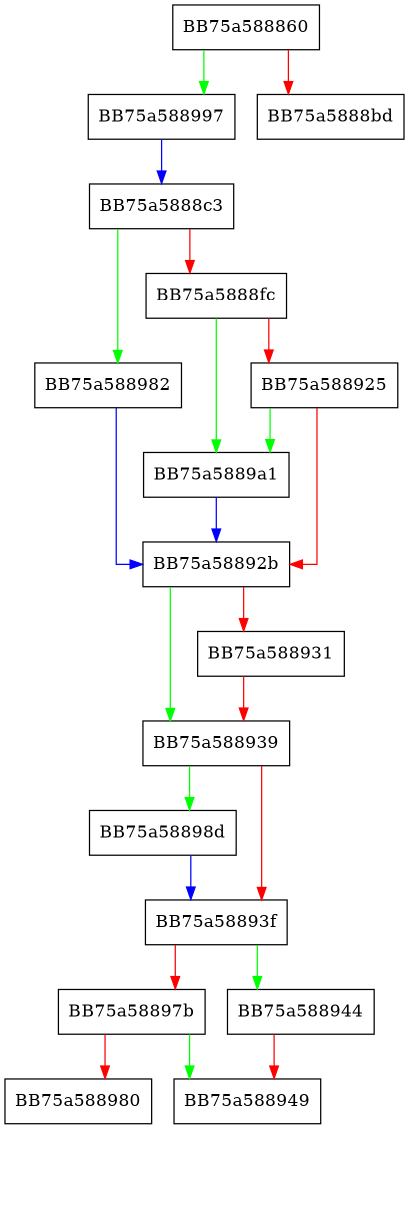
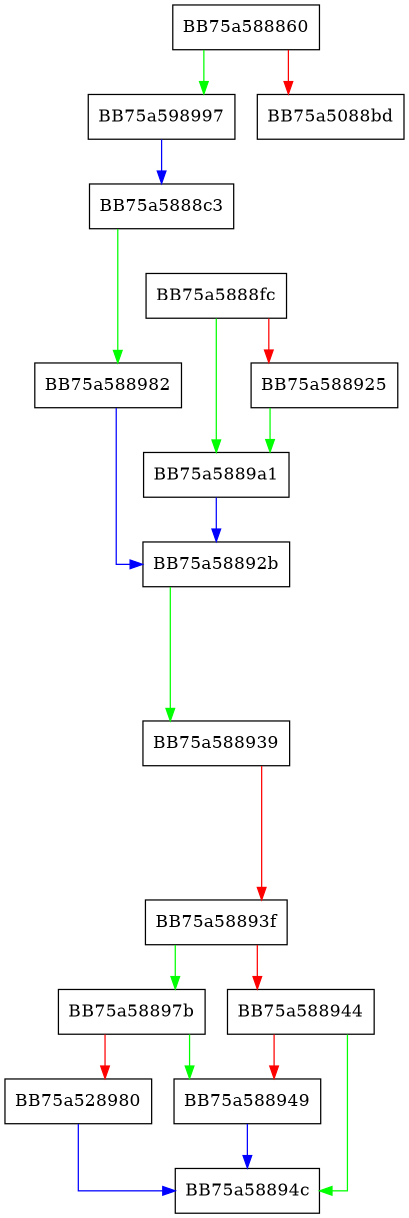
(162, 117) -> (162, 117)
(331, 117) -> (331, 117)
(190, 245) -> none
(317, 493) -> none
(271, 654) -> none
(163, 833) -> none
(175, 961) -> (175, 961)
(257, 961) -> (257, 961)
(78, 1101) -> (78, 1101)
none -> (247, 1191)
